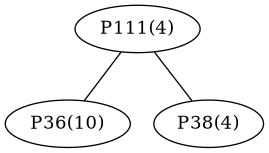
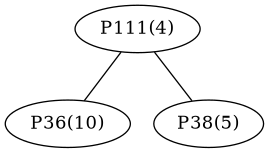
(209, 124) -> (209, 124)
